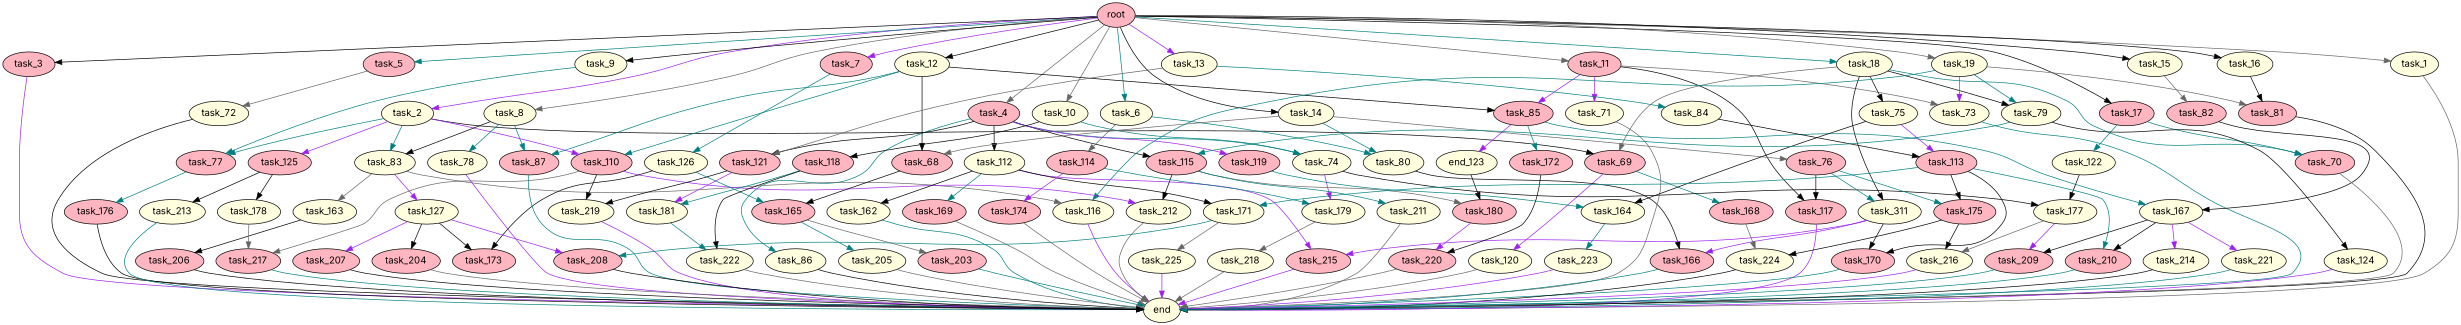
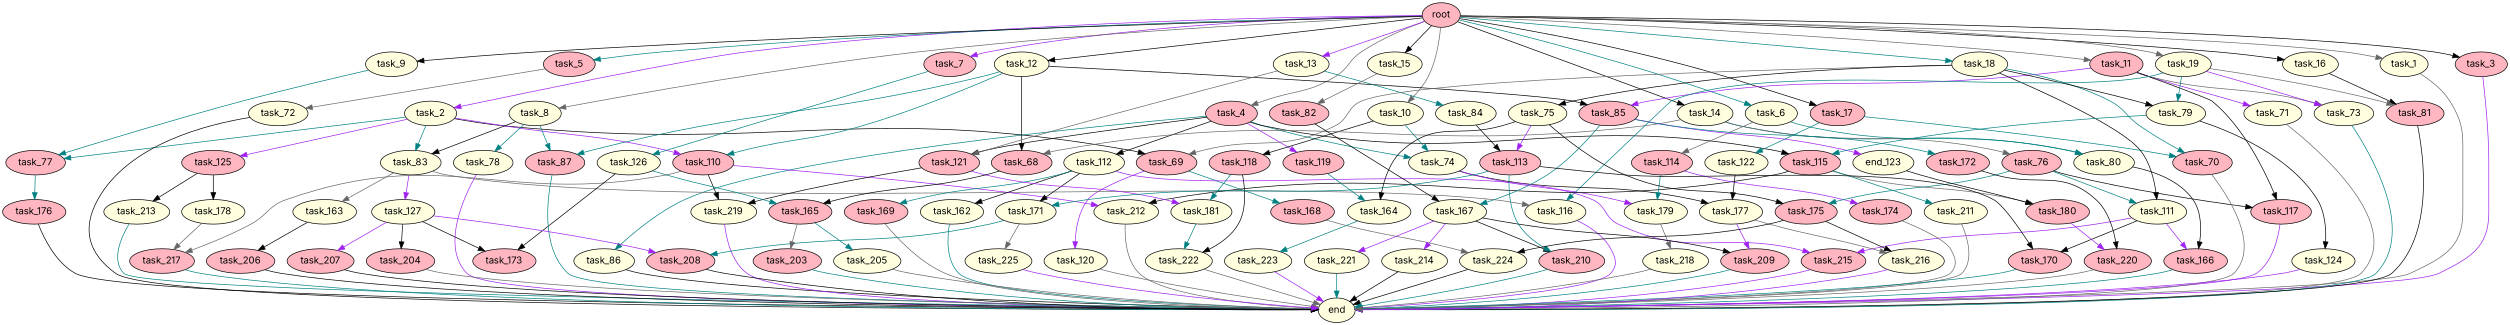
(1954, 184) -> (1655, 185)
(1890, 212) -> (2157, 212)
